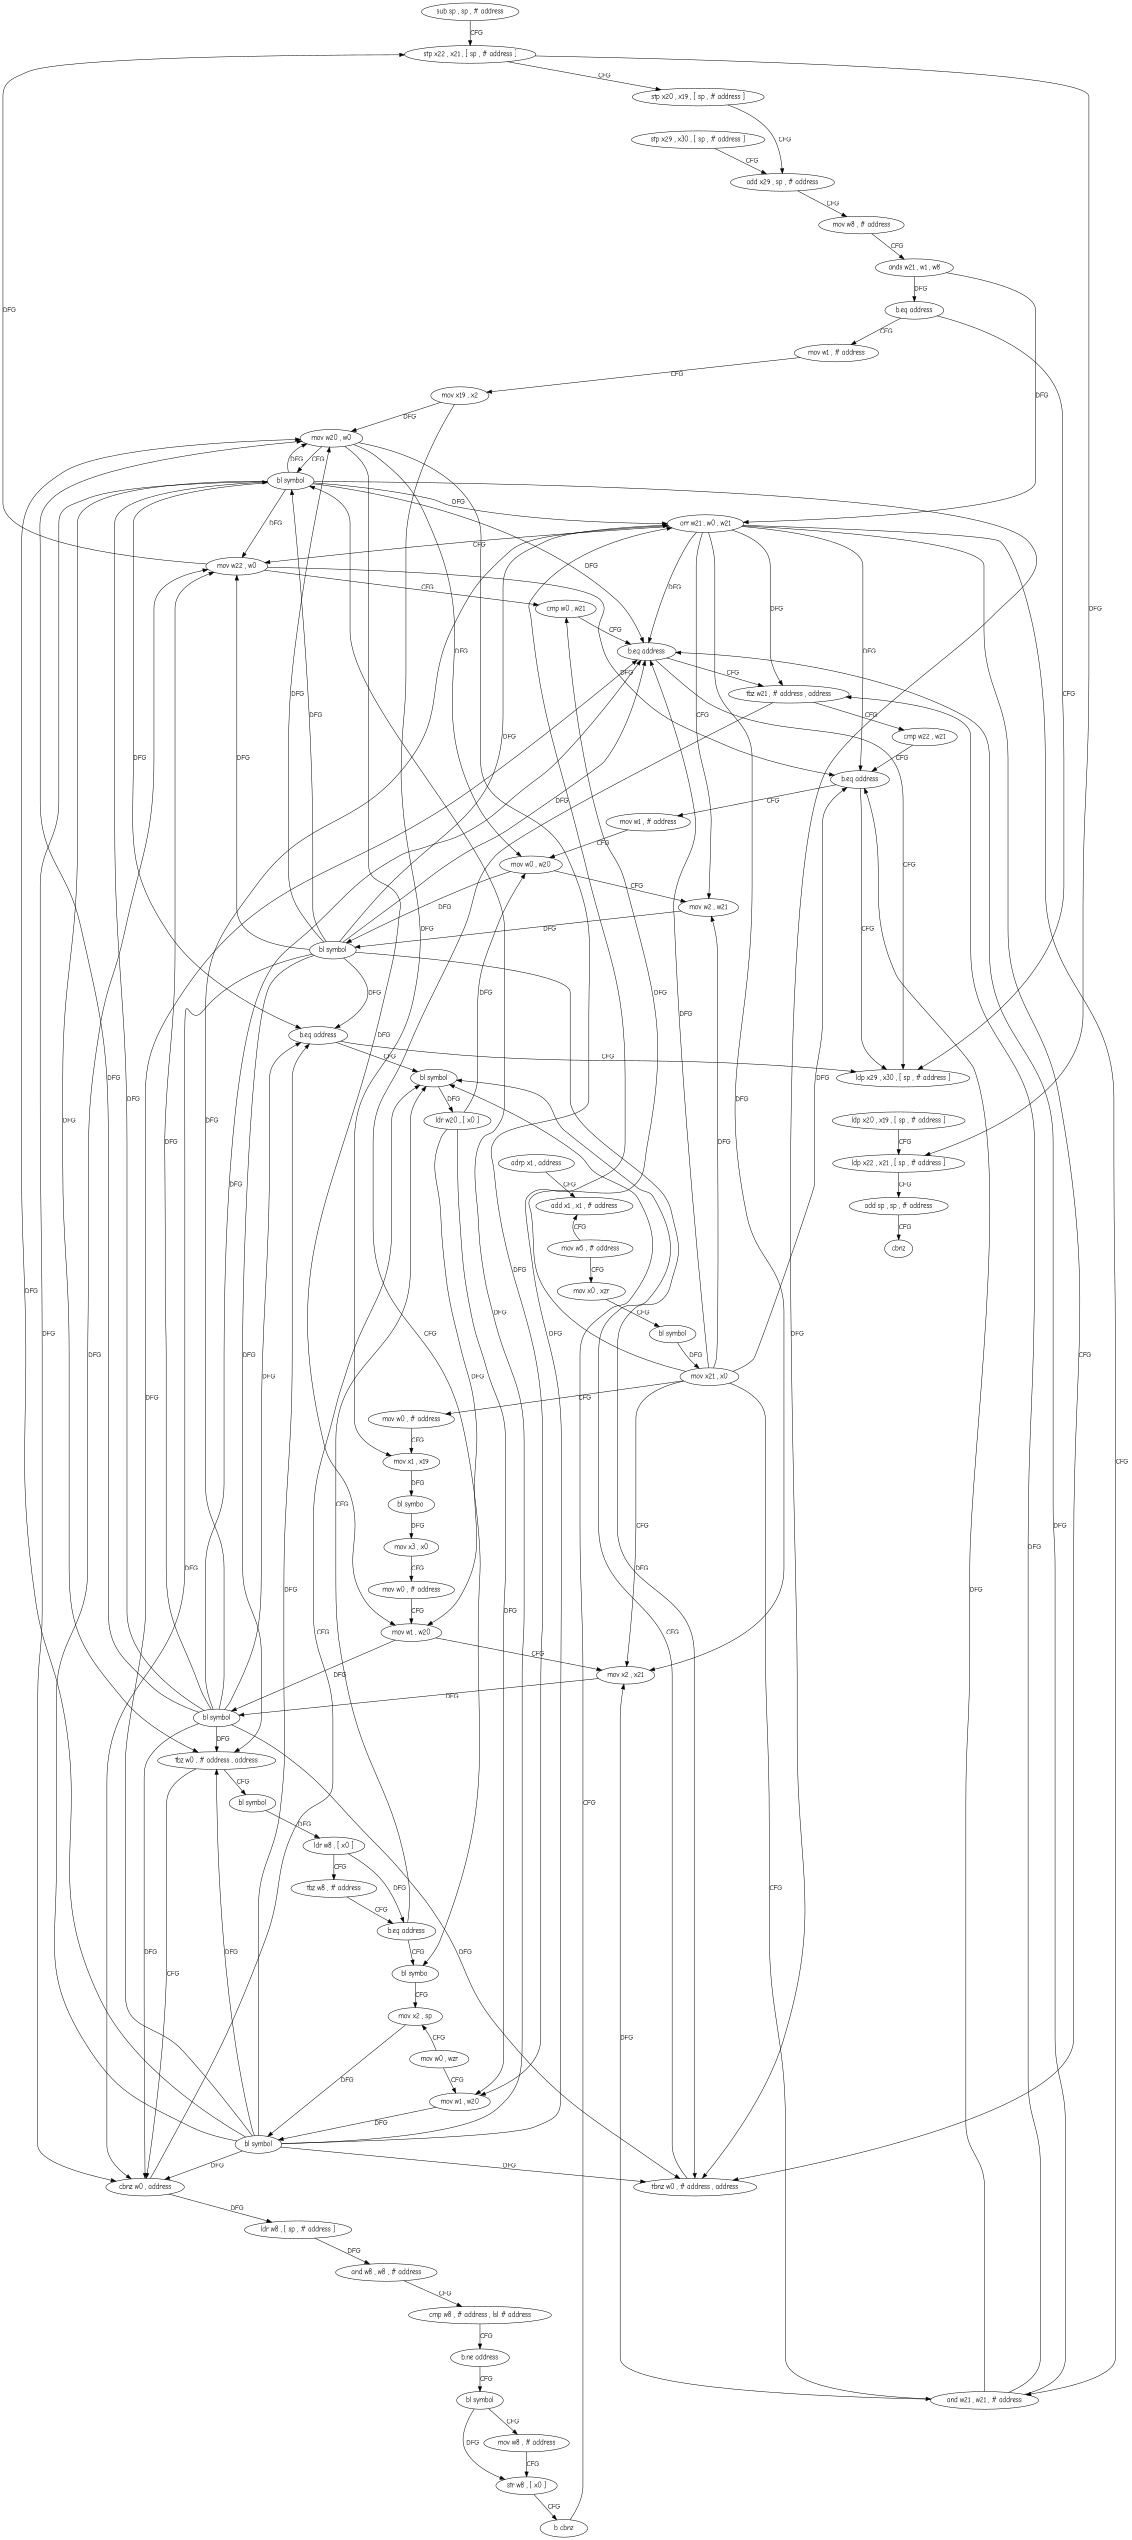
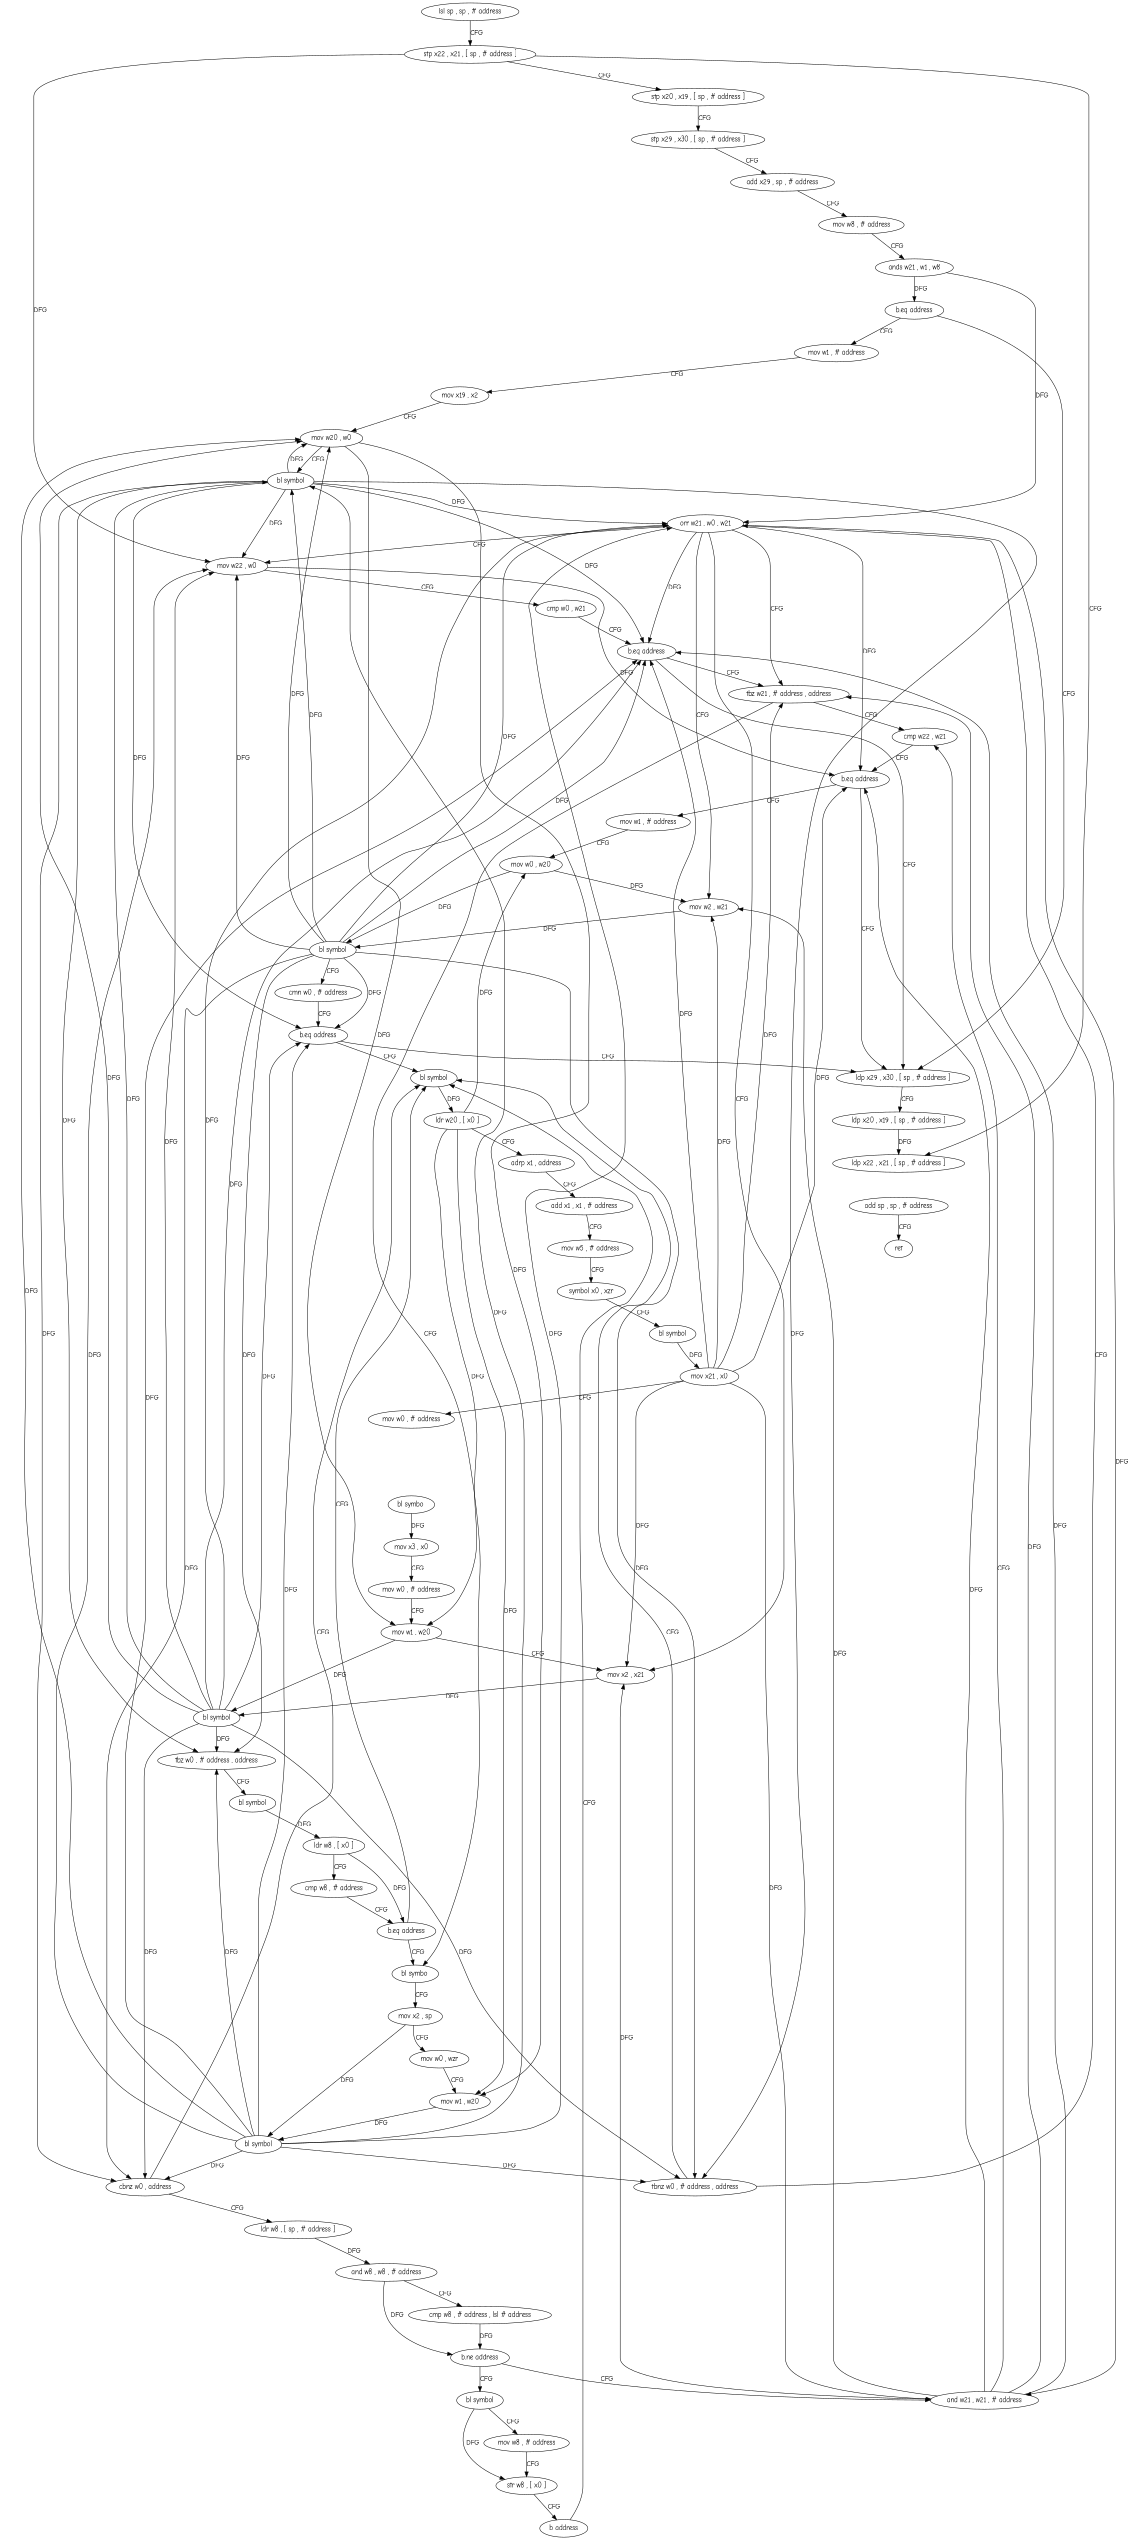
(470, 12) -> (470, 12)
(766, 128) -> (698, 116)
(3, 205) -> (34, 192)
(410, 417) -> (410, 417)
(777, 609) -> (777, 609)
(1096, 609) -> (1096, 609)
(454, 640) -> none
(637, 886) -> (637, 886)
none -> (318, 993)
(656, 1084) -> (763, 1040)
none -> (901, 1097)
(742, 1099) -> (742, 1099)
none -> (491, 1139)
(905, 1142) -> (905, 1142)
(899, 1182) -> none
(573, 1231) -> (588, 1225)
(899, 1249) -> (899, 1249)
(591, 1291) -> (591, 1291)
(1079, 1360) -> (1095, 1363)
(411, 1462) -> none
(1122, 1462) -> (1122, 1462)
(643, 1526) -> (643, 1526)
none -> (997, 1567)
none -> (833, 1671)
(334, 1889) -> (334, 1889)
(776, 1889) -> (776, 1889)
(166, 1965) -> none
(431, 2039) -> (414, 2038)
(237, 2208) -> (237, 2208)
none -> (398, 2332)
(486, 2336) -> (486, 2336)
none -> (712, 2393)
(564, 2528) -> (564, 2528)
